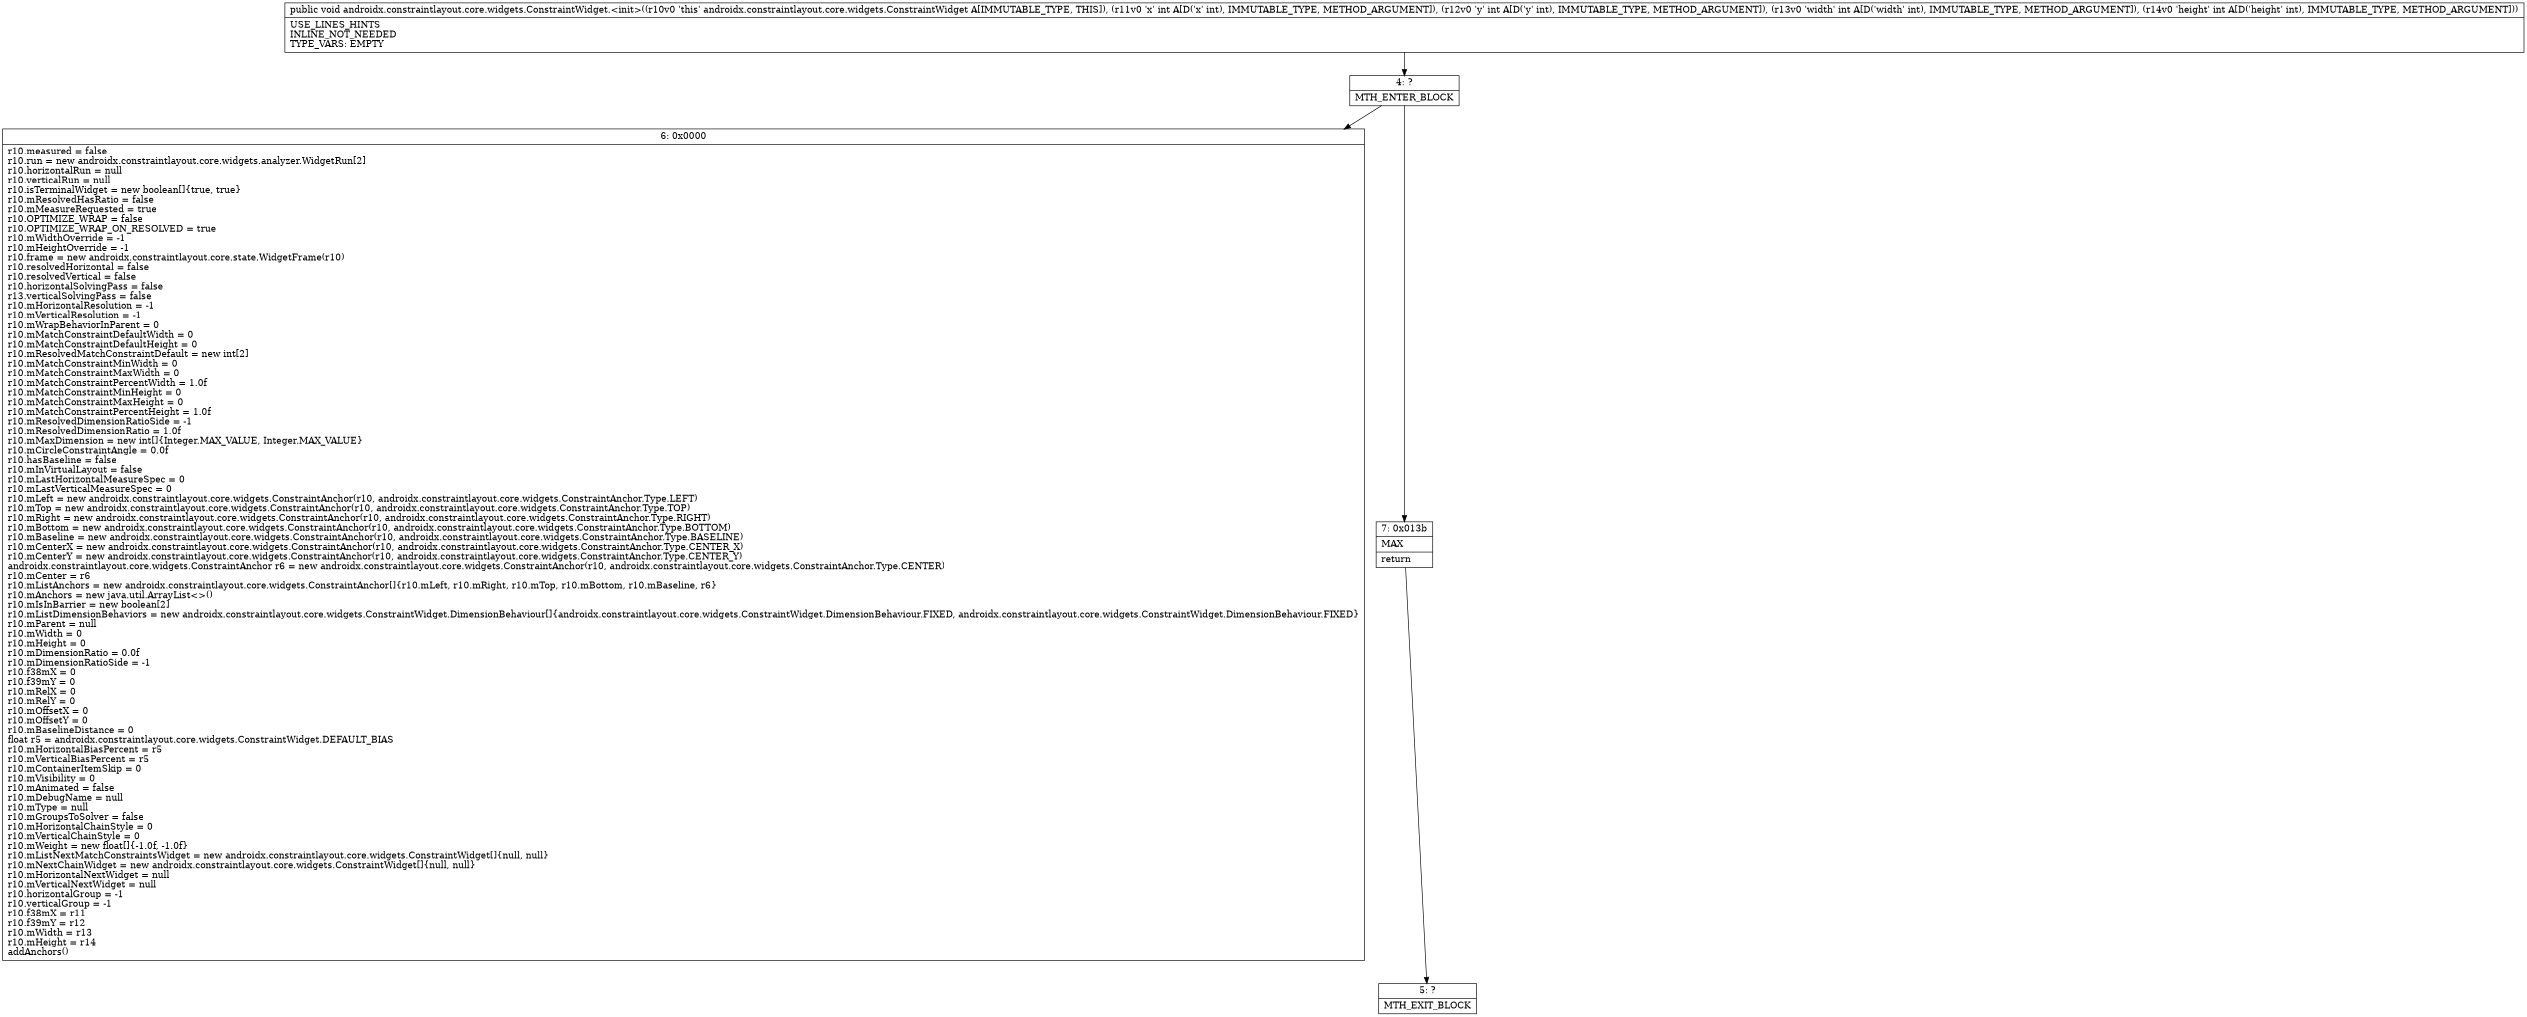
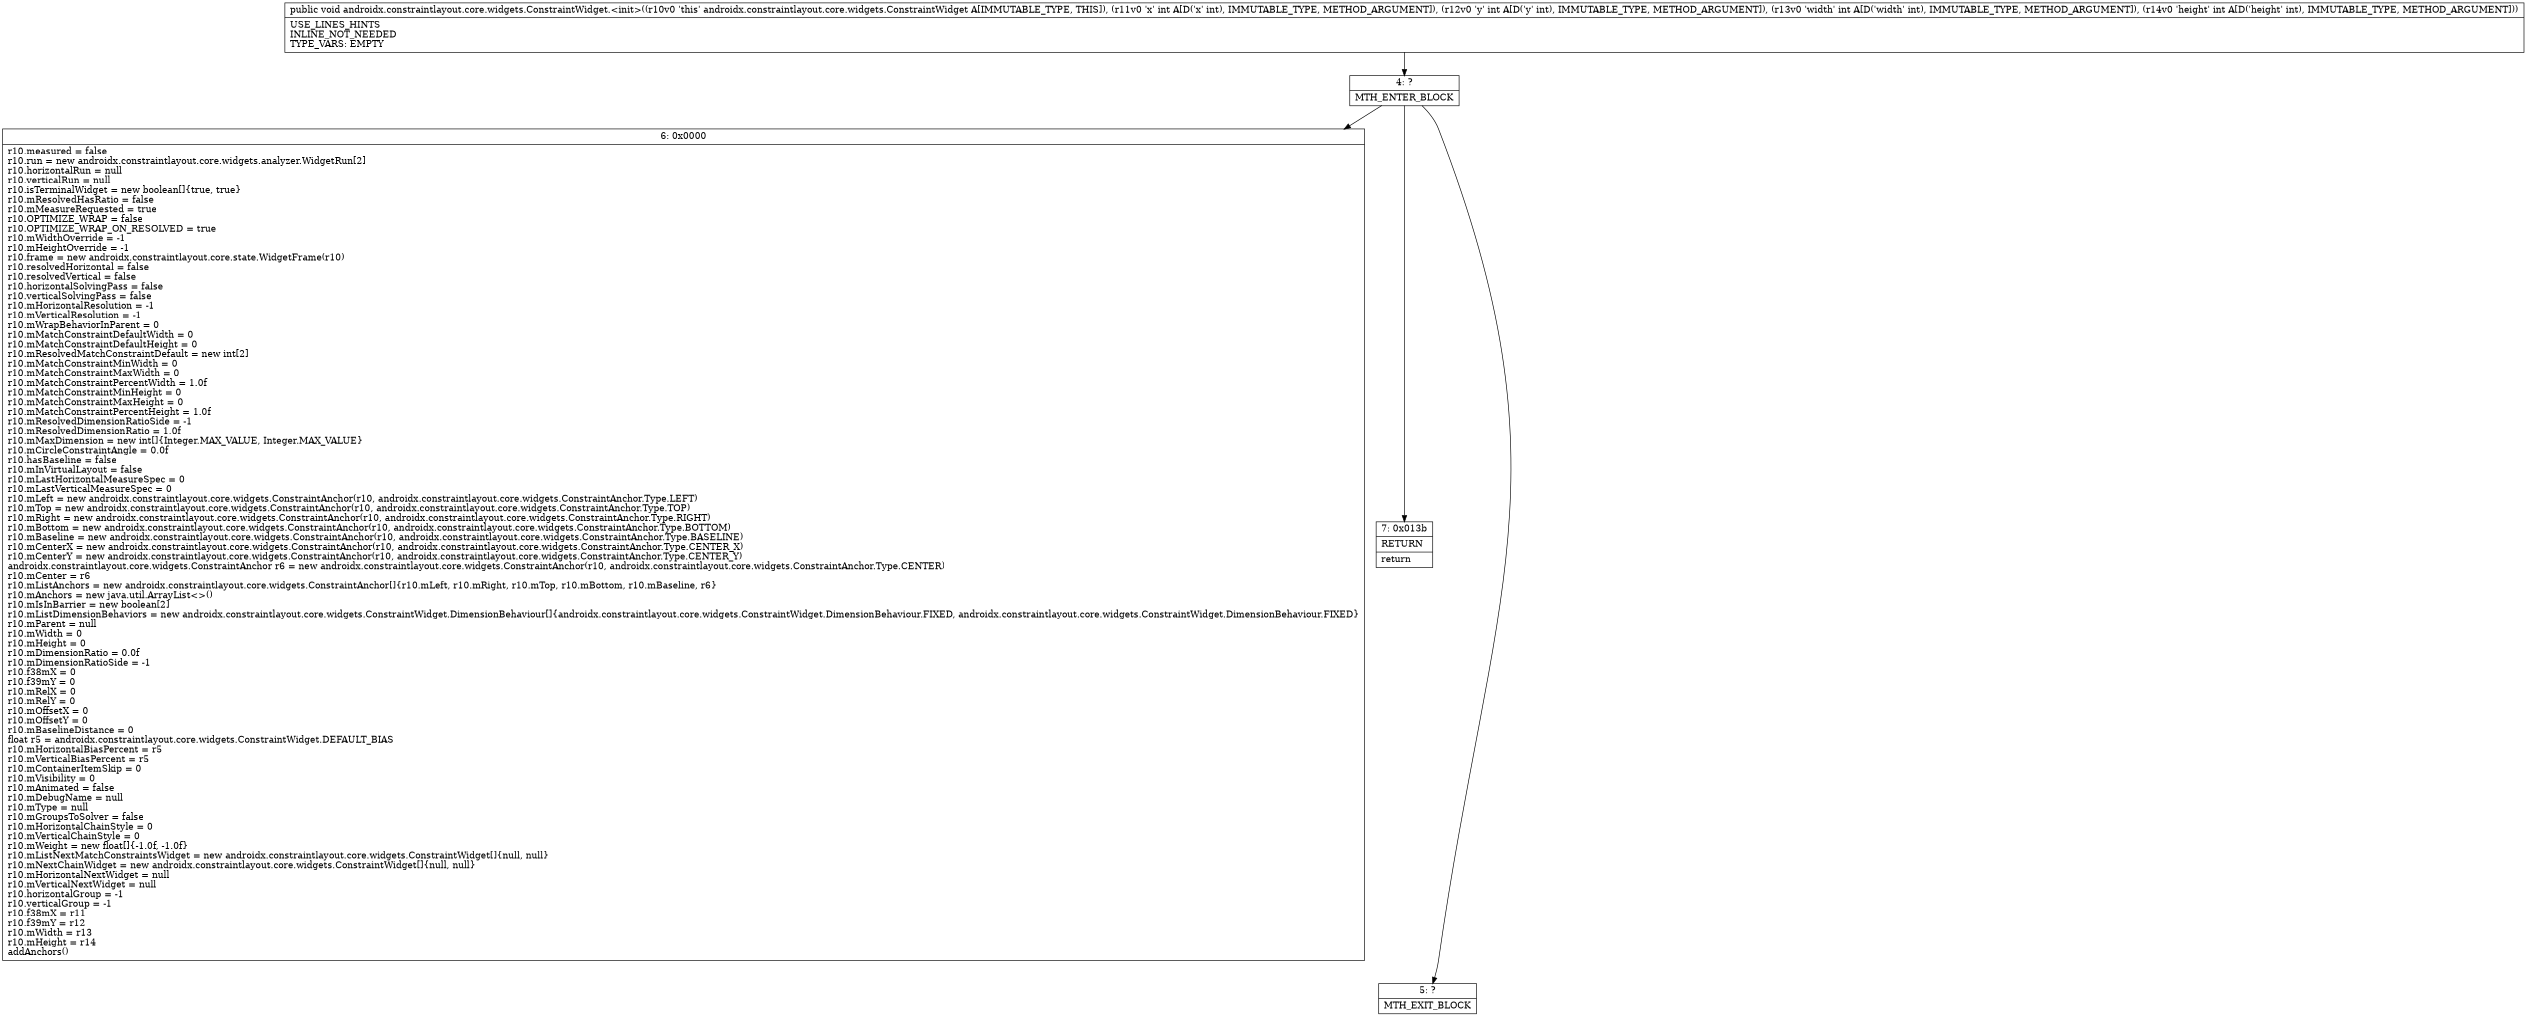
(80, 296) -> (80, 296)
(1392, 544) -> (1402, 544)
(1416, 772) -> (1508, 537)
